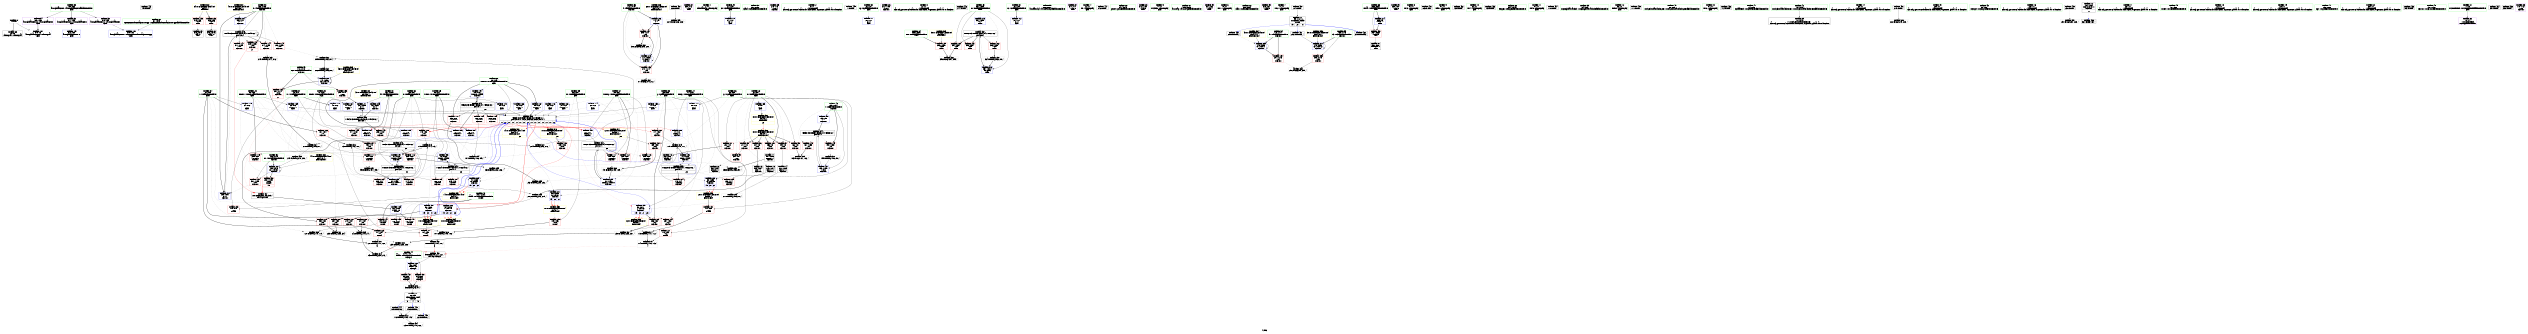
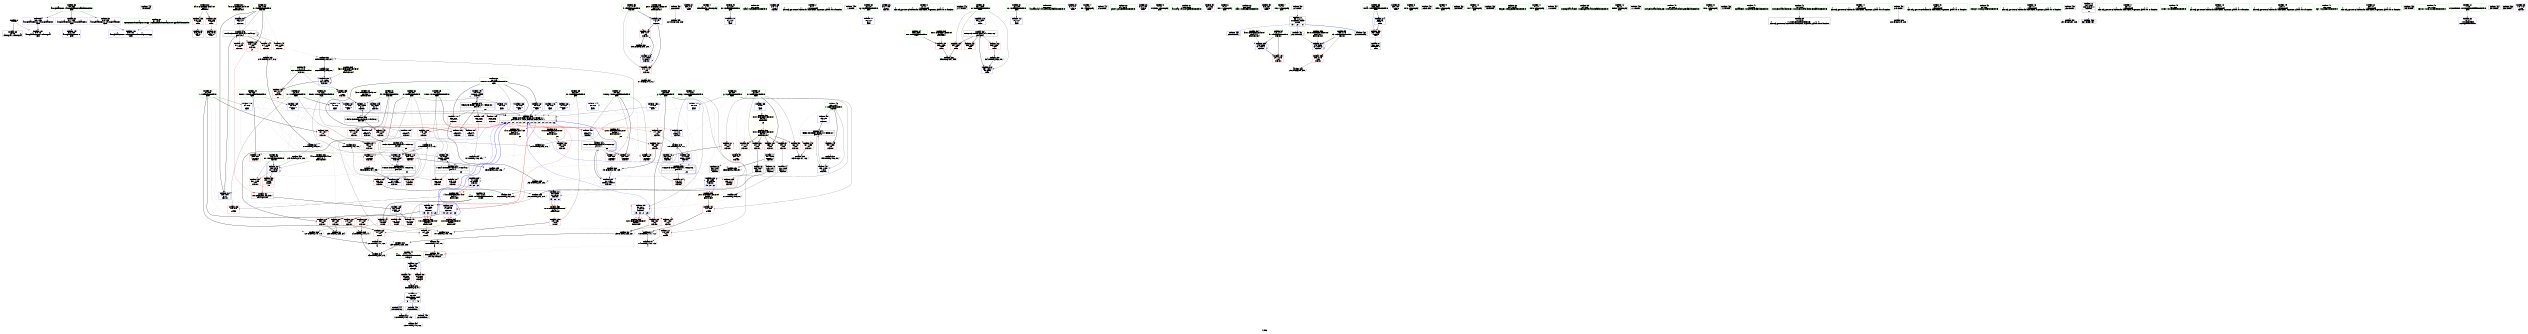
none -> (506, 196)
